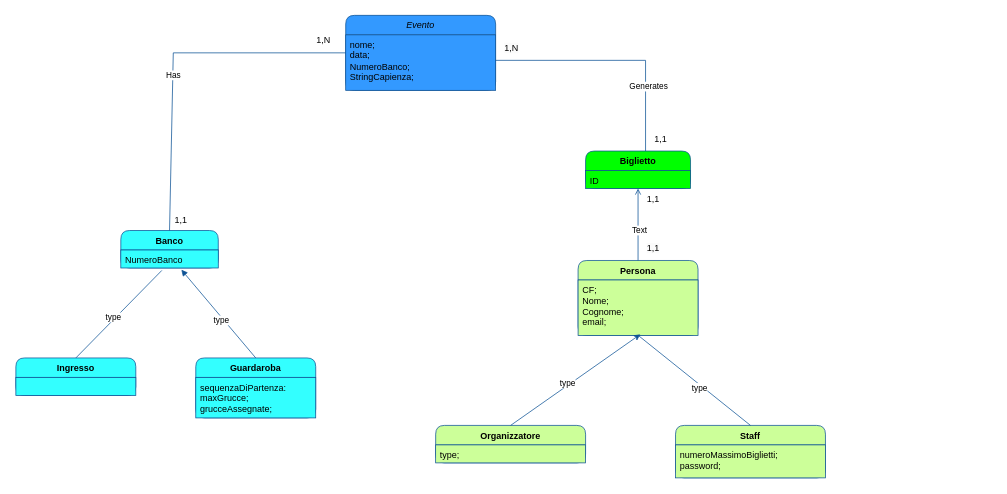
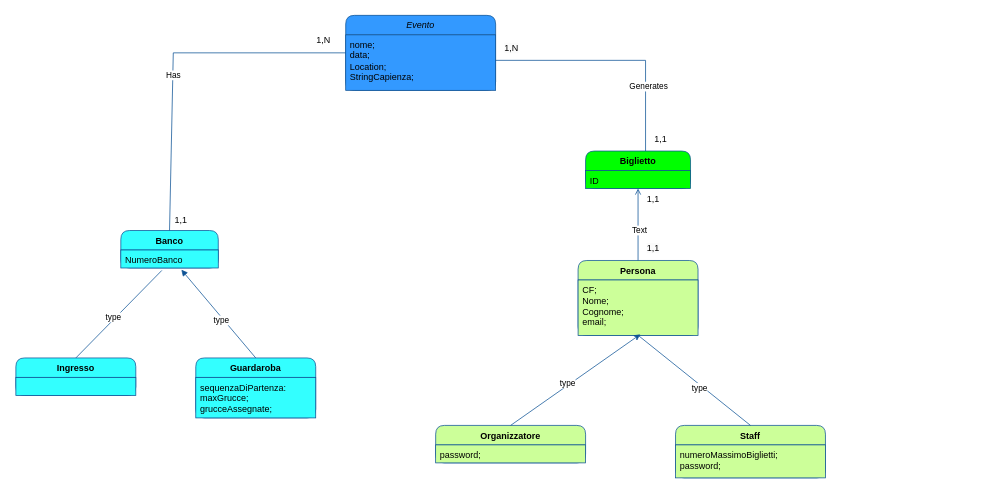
(384, 62) -> (384, 62)
(451, 456) -> (461, 456)
